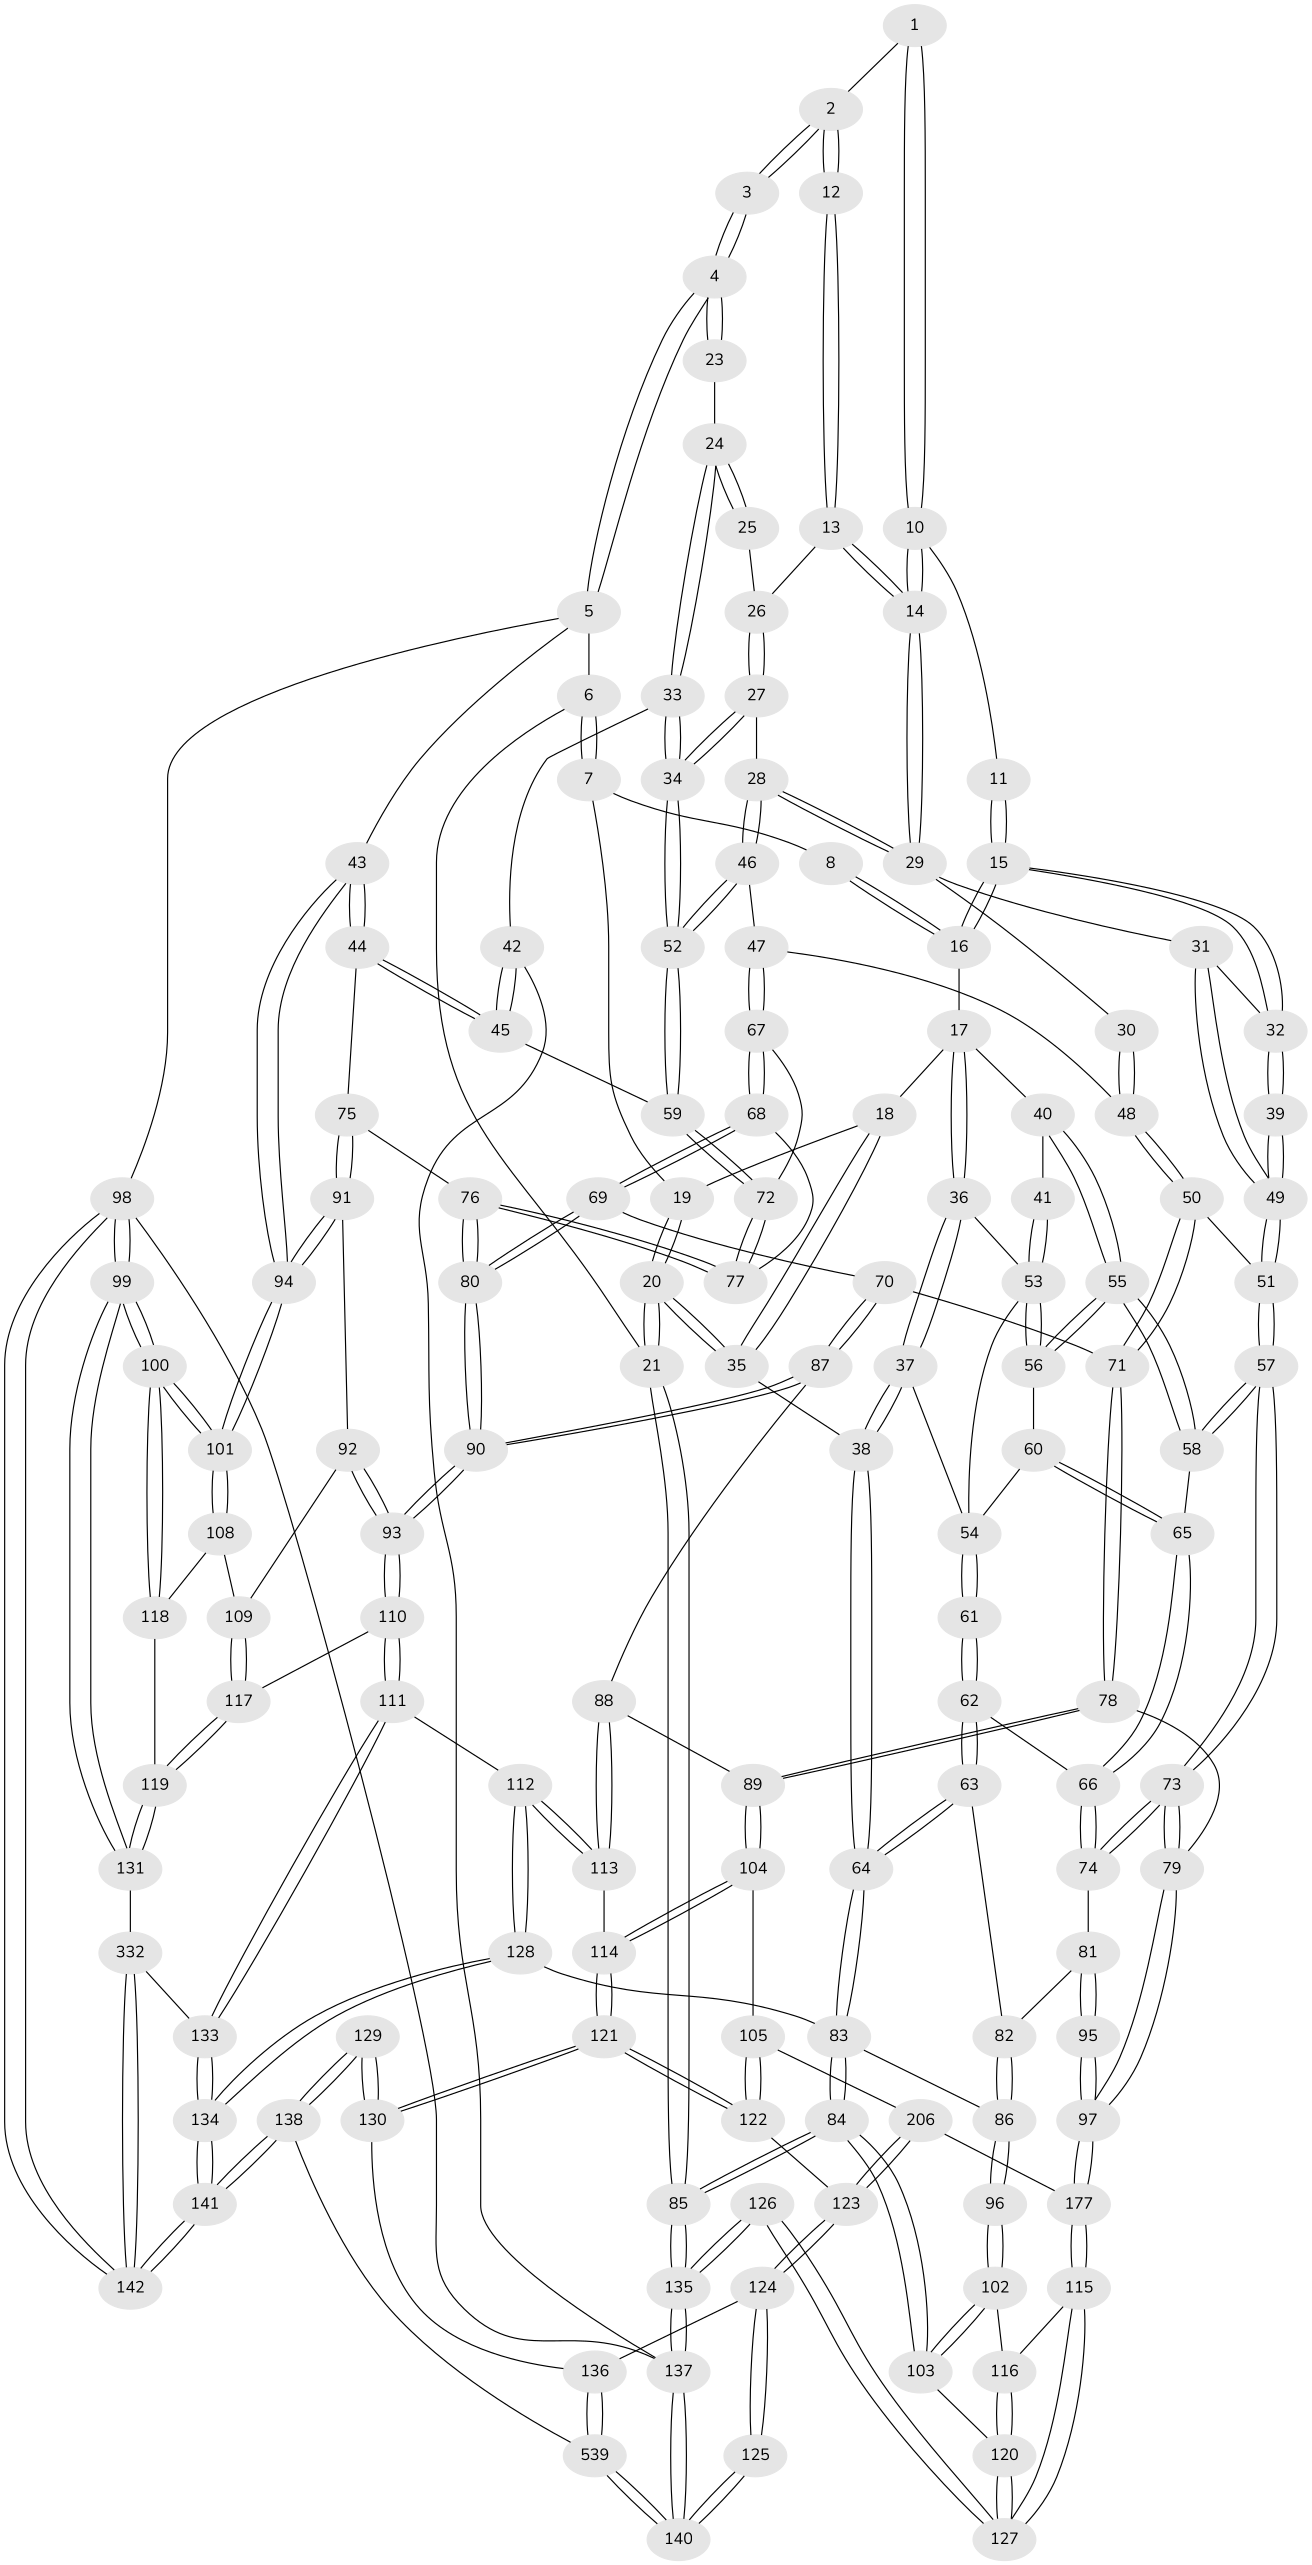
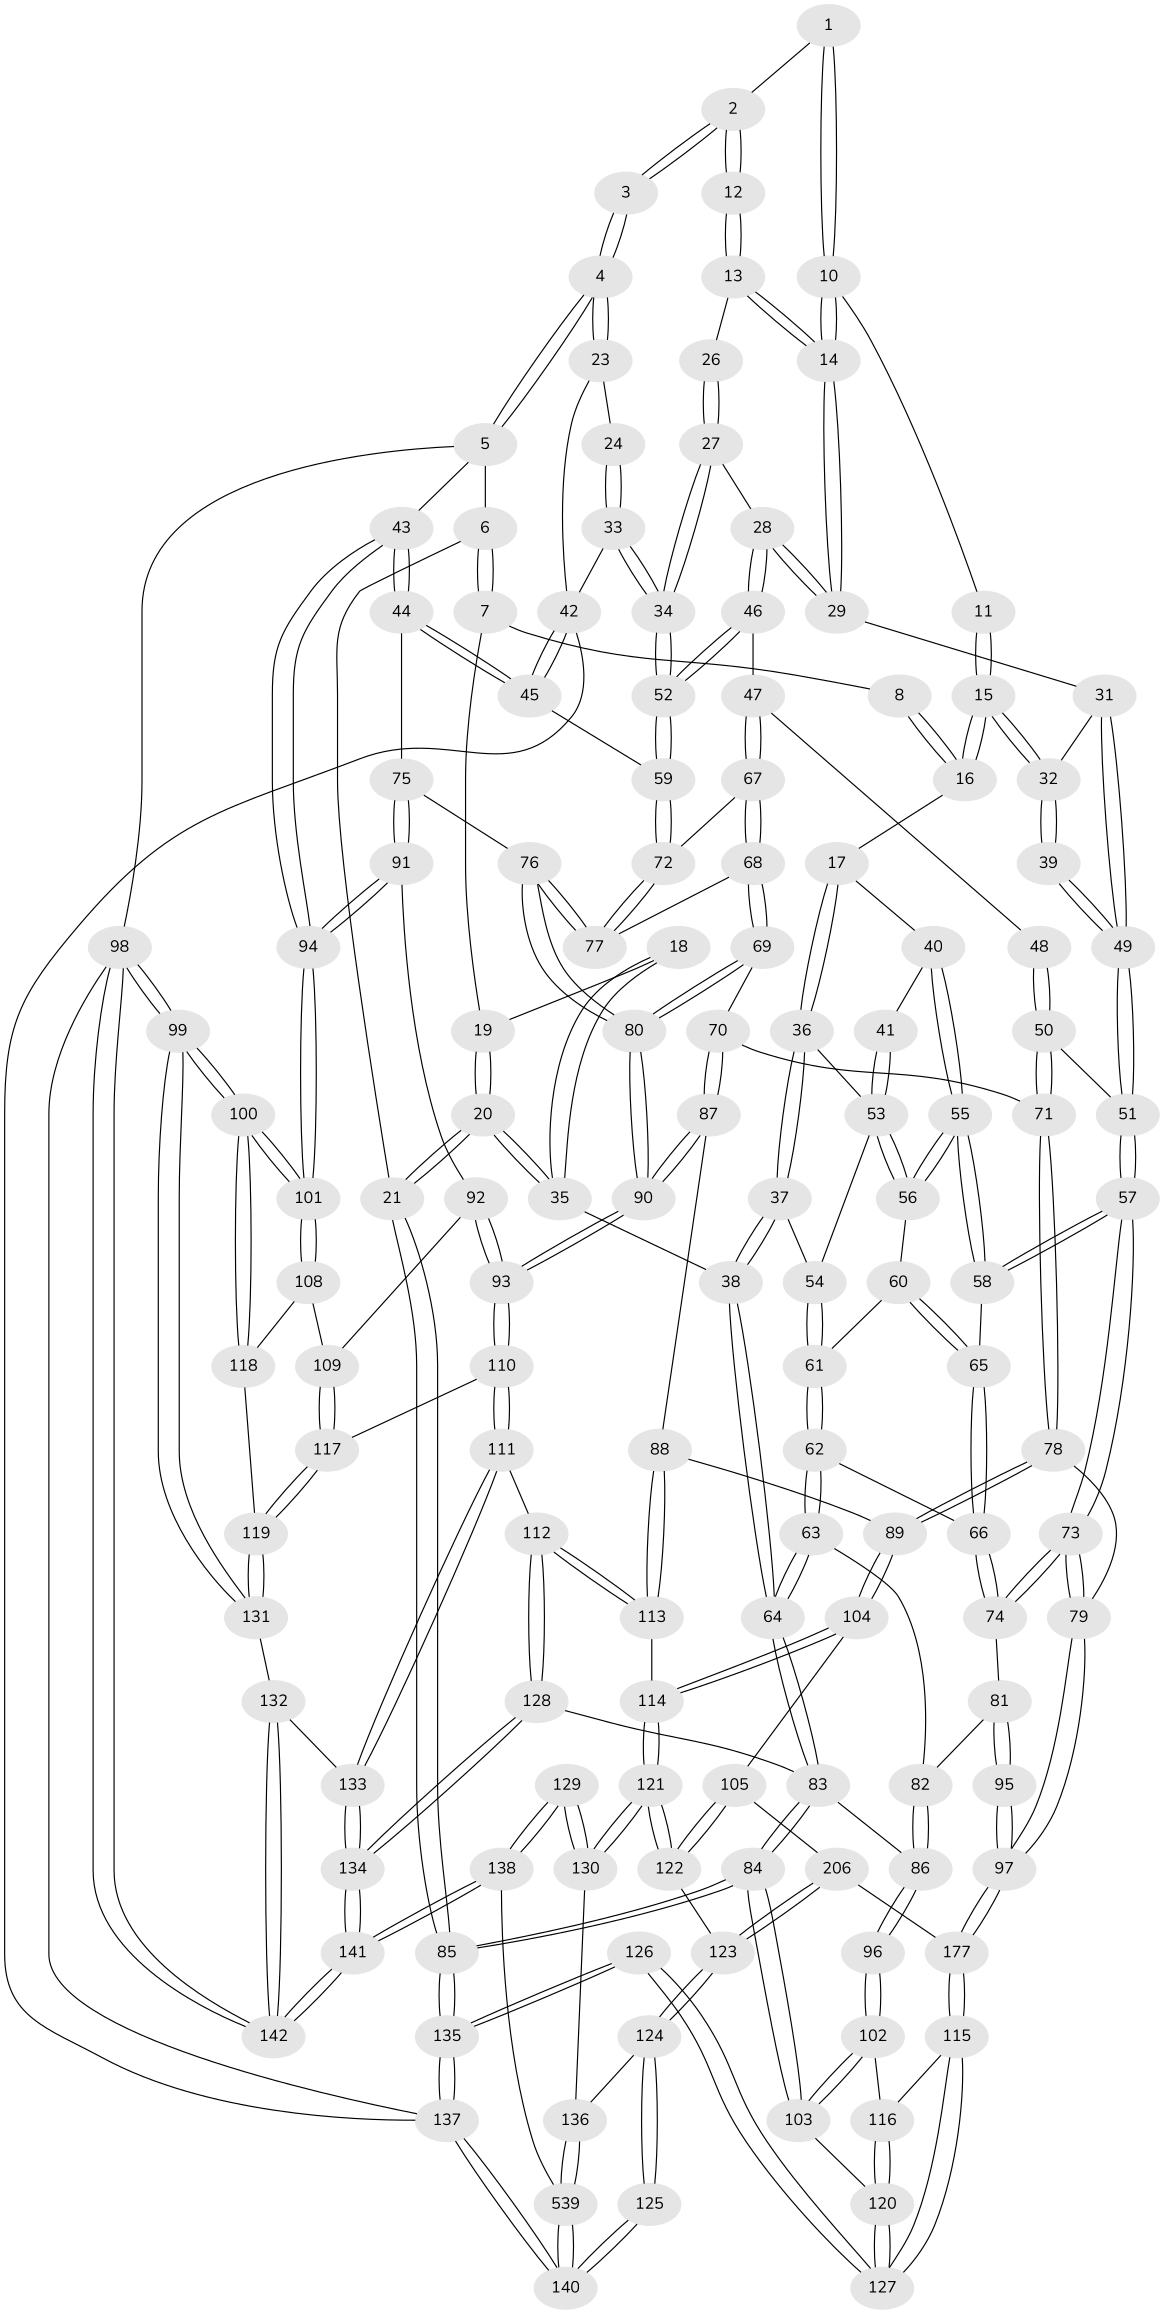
none -> (564, 484)
(747, 528) -> none
(1127, 1031) -> none
(922, 1073) -> none
(1002, 1492) -> (857, 1324)
(130, 1953) -> (274, 1702)
